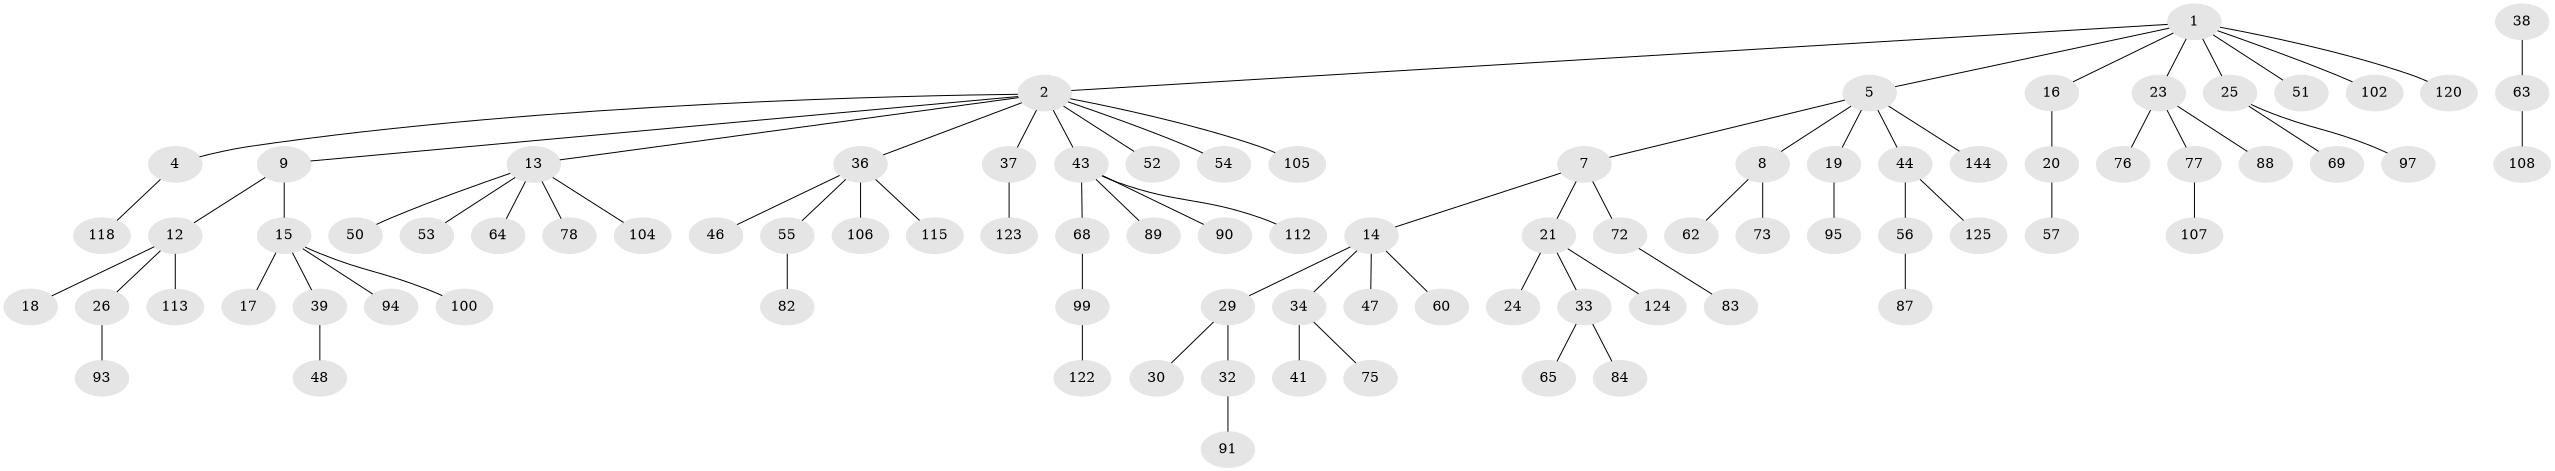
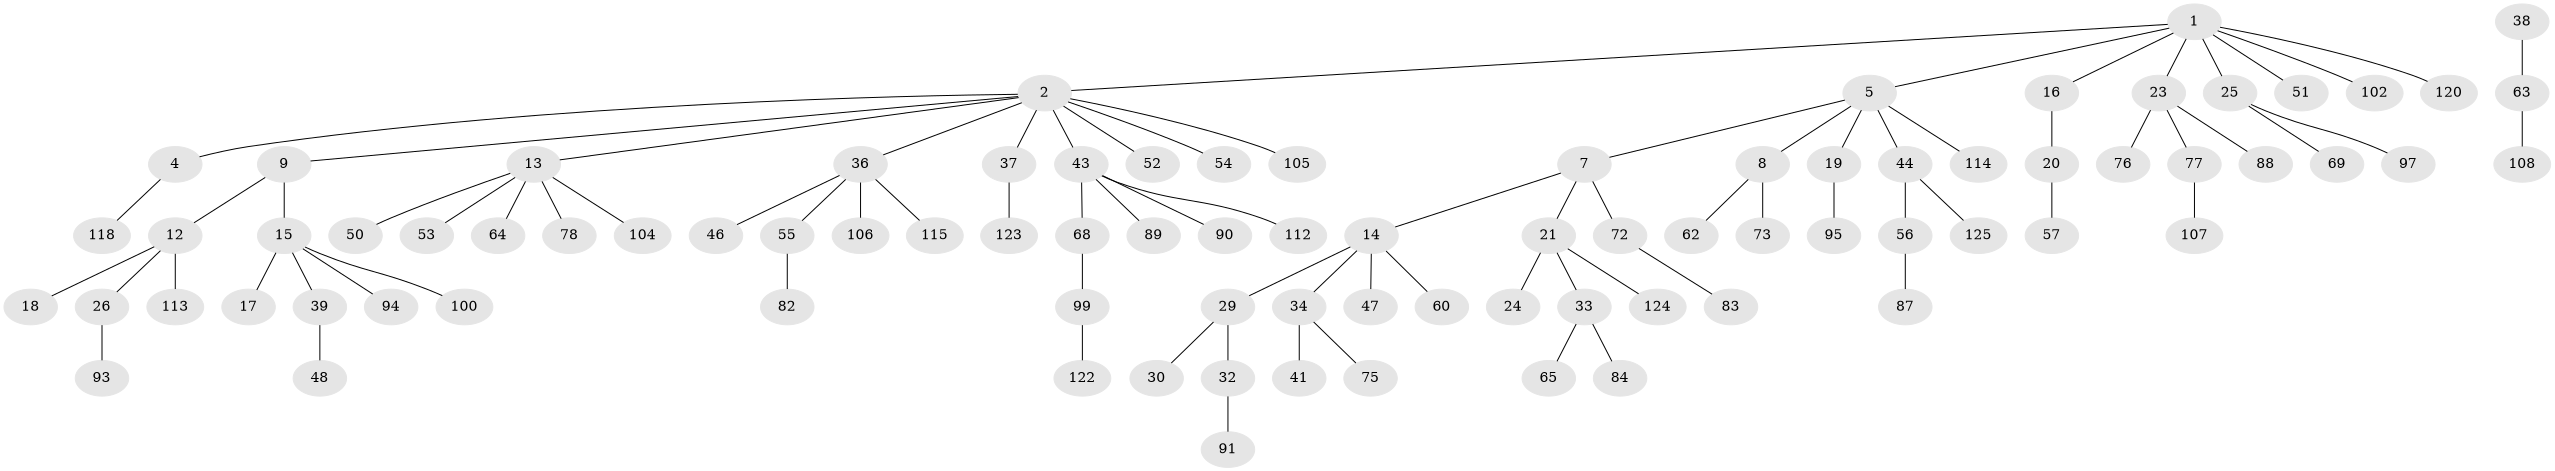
(1979, 164) -> (1979, 164)
